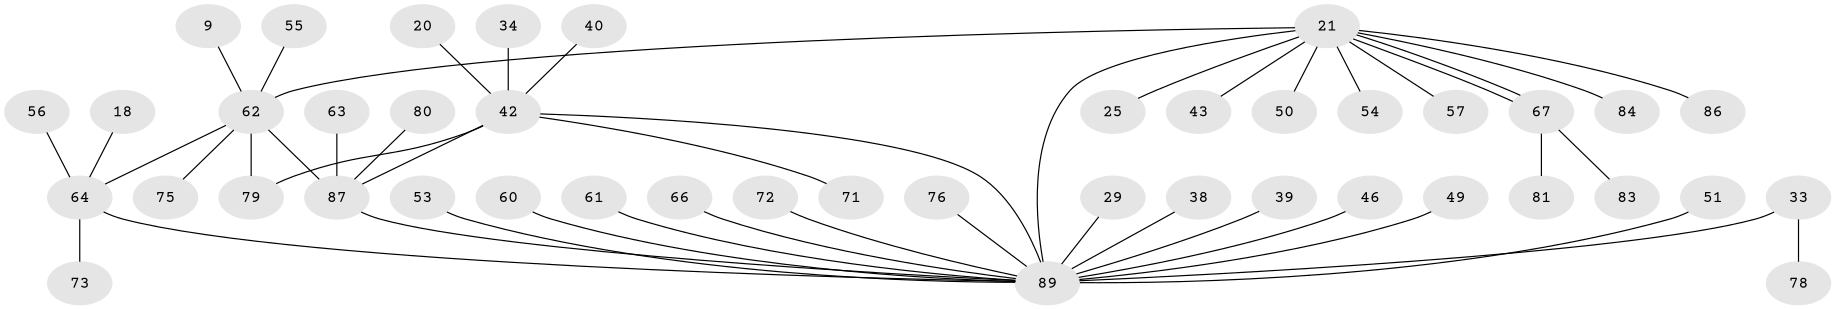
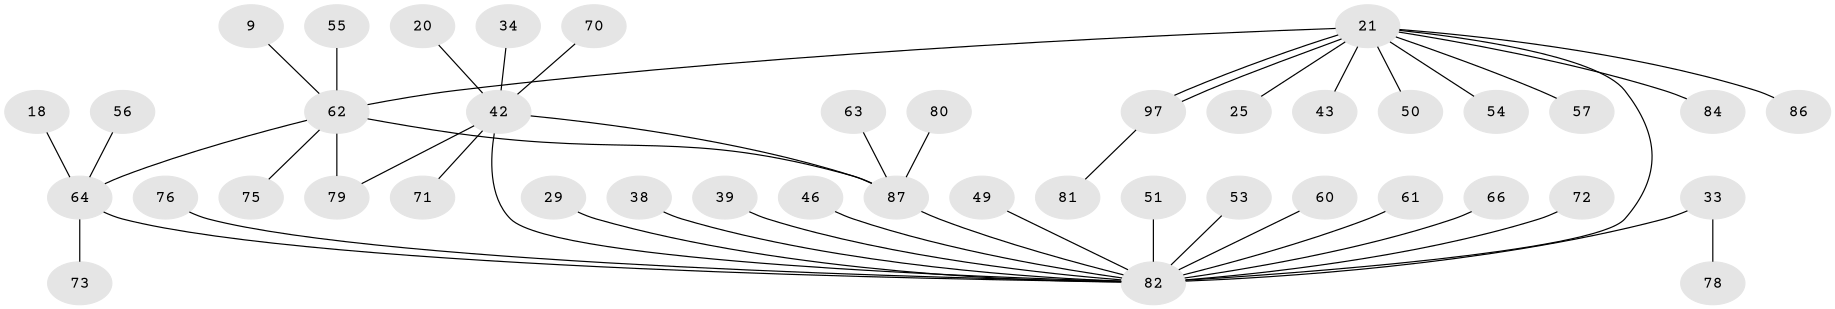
(594, 26) -> (594, 26)
(1541, 112) -> (1153, 112)
(1627, 198) -> none
(1047, 283) -> (1153, 283)
